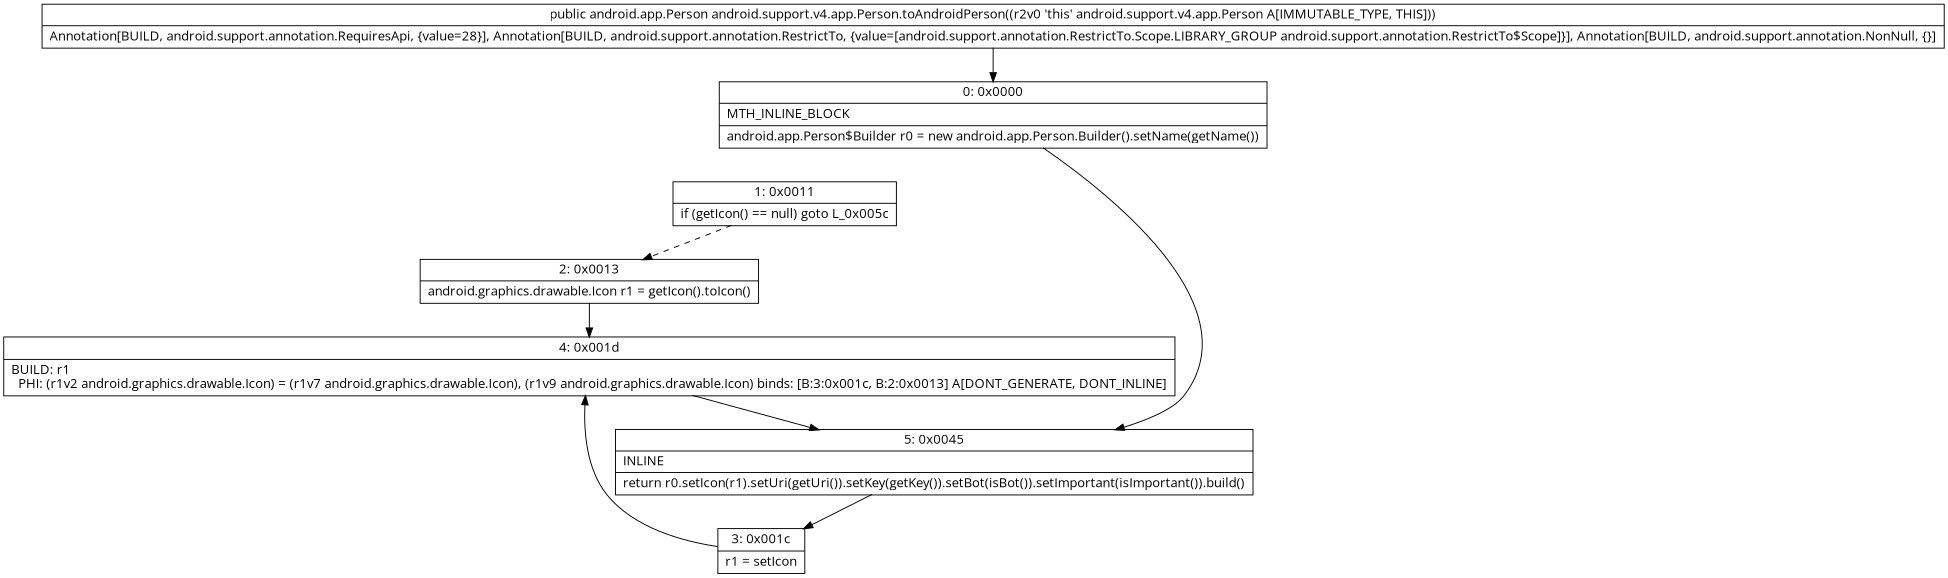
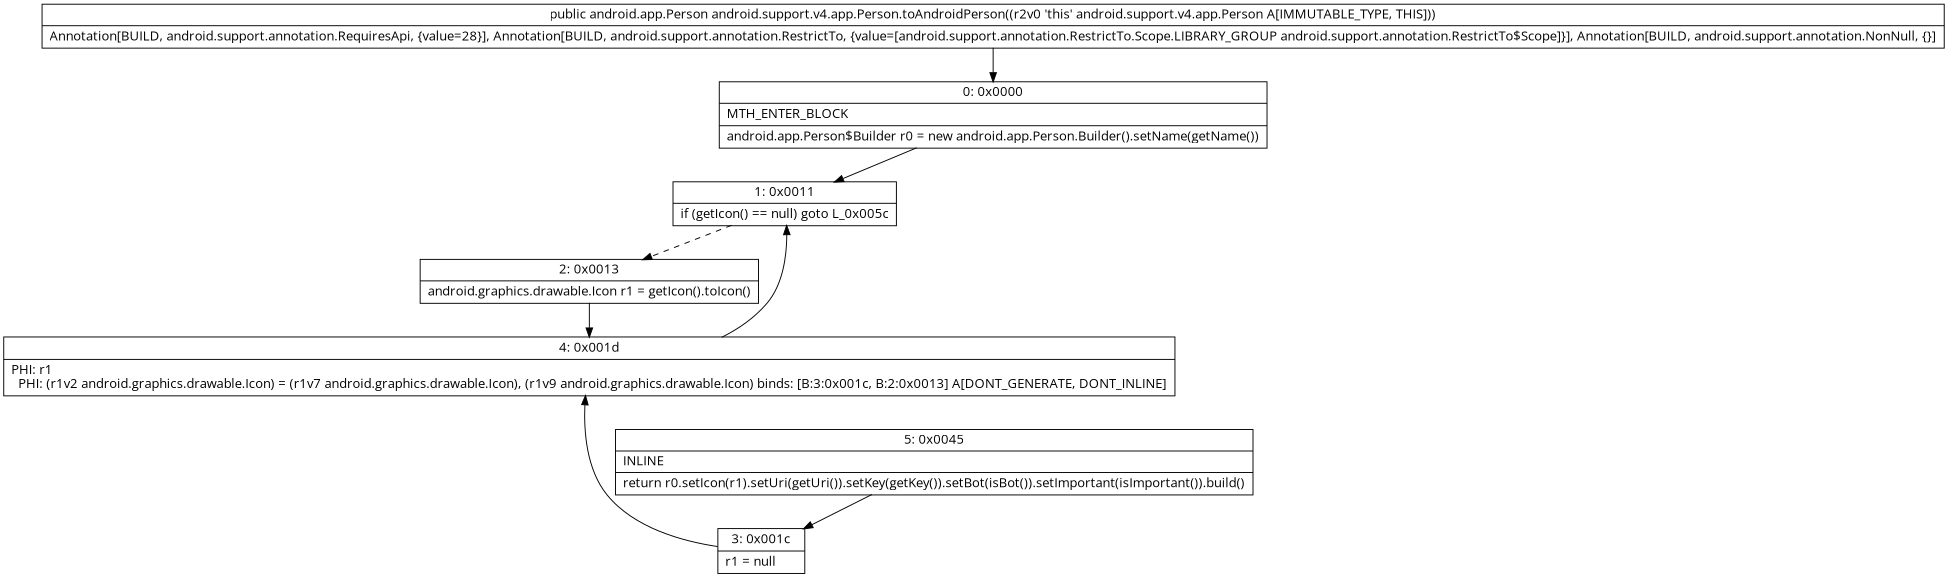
(788, 114) -> (788, 114)
(1181, 280) -> (880, 163)
(43, 370) -> (34, 370)
(751, 411) -> (772, 297)
(761, 562) -> (751, 562)
